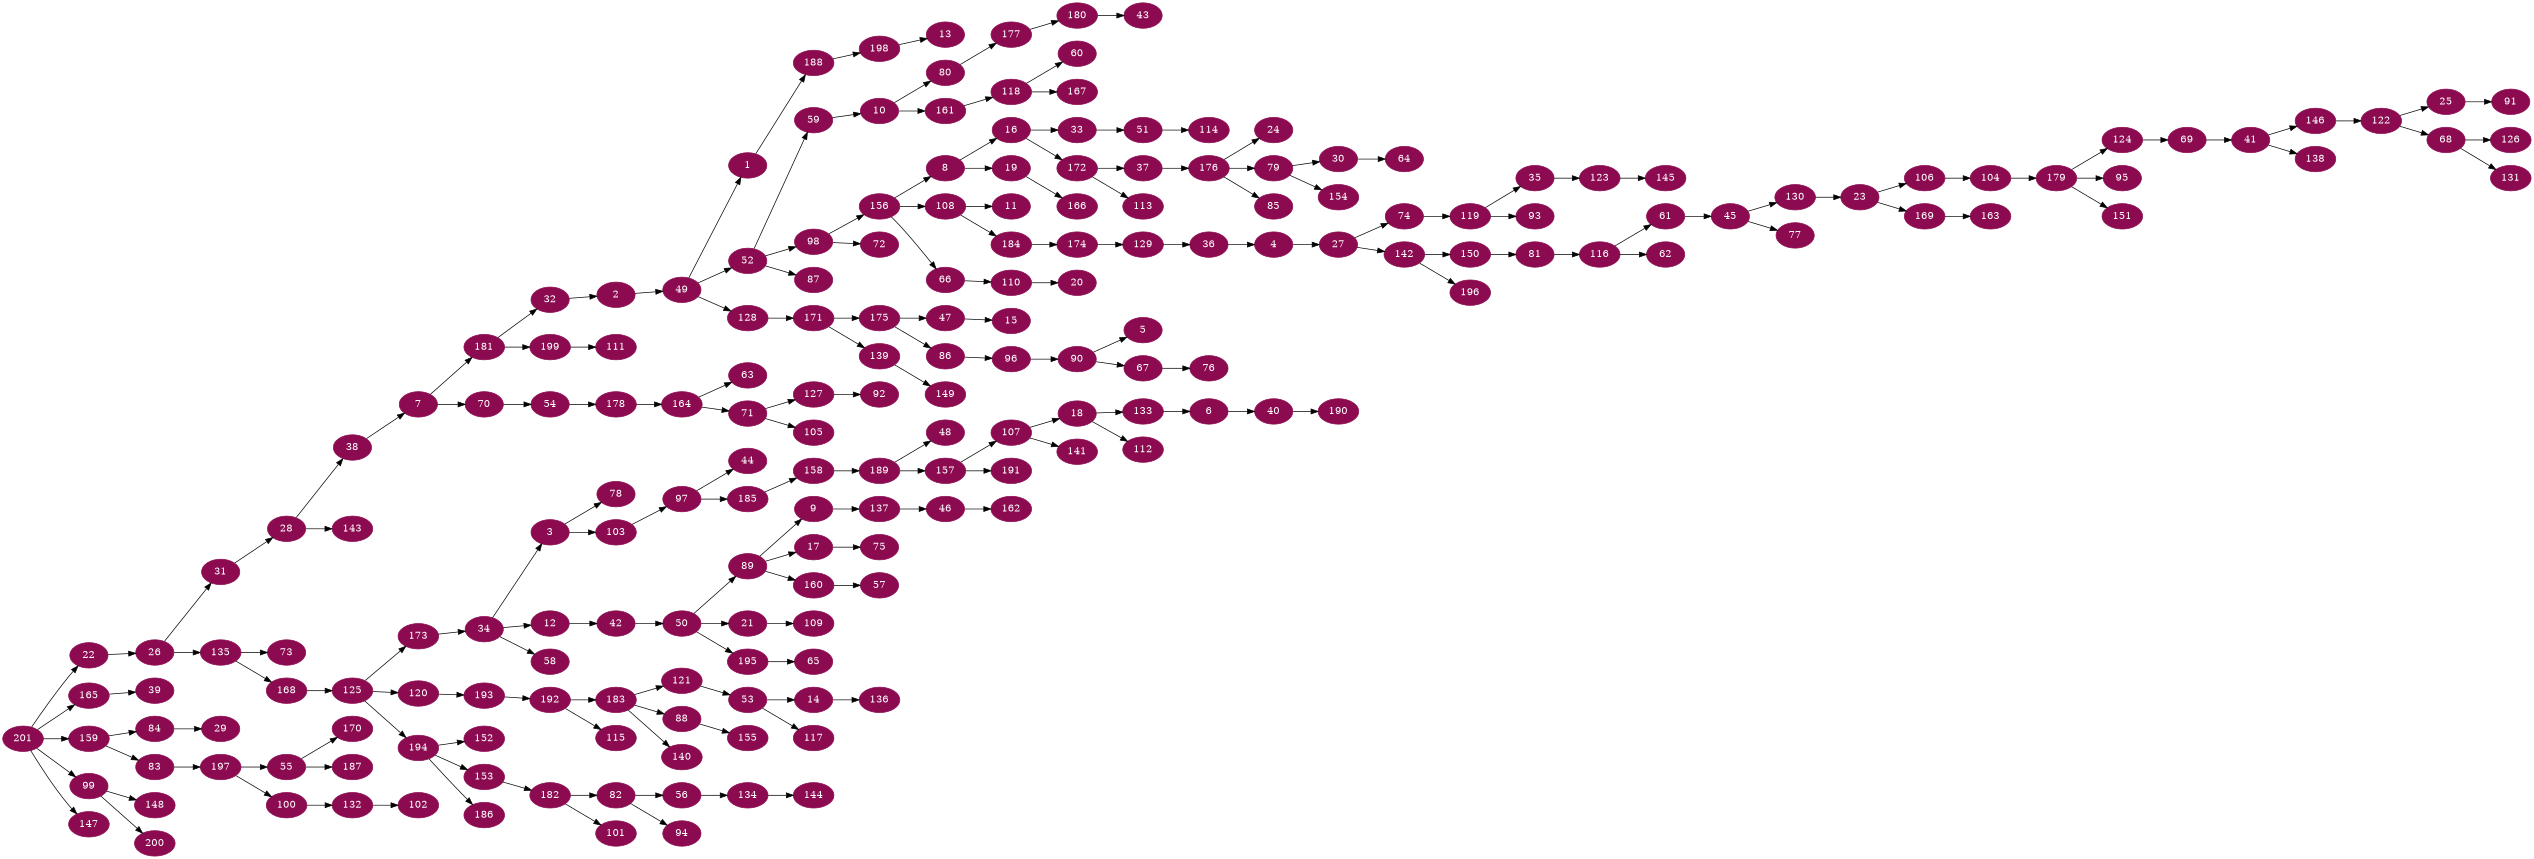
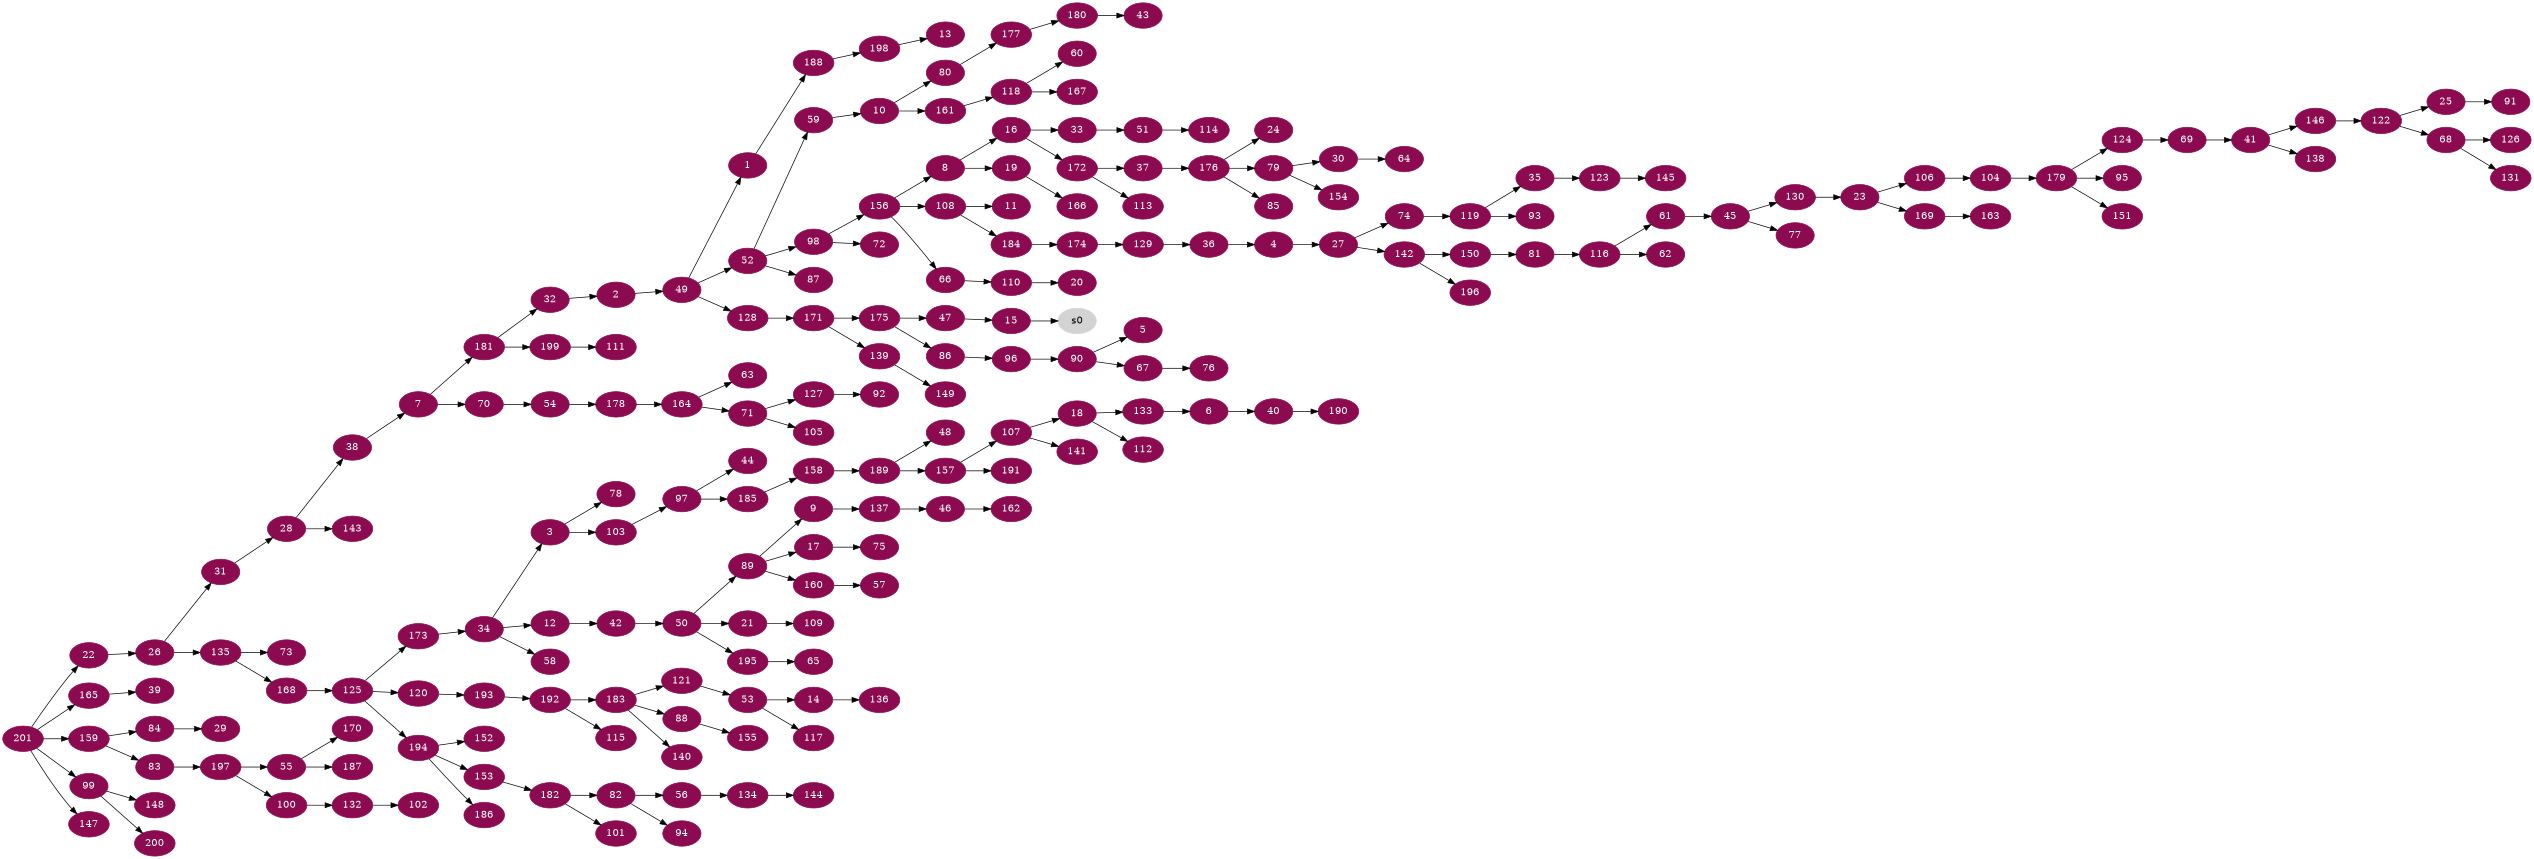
none -> (1077, 321)
